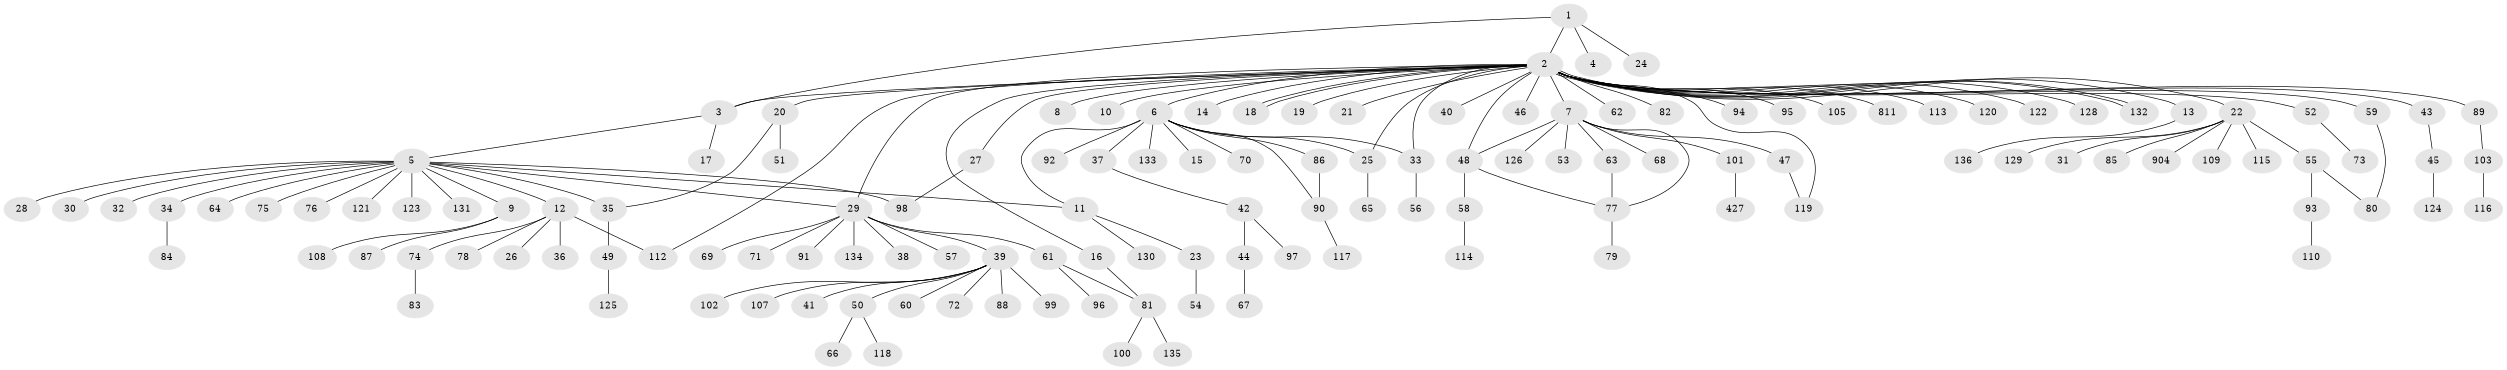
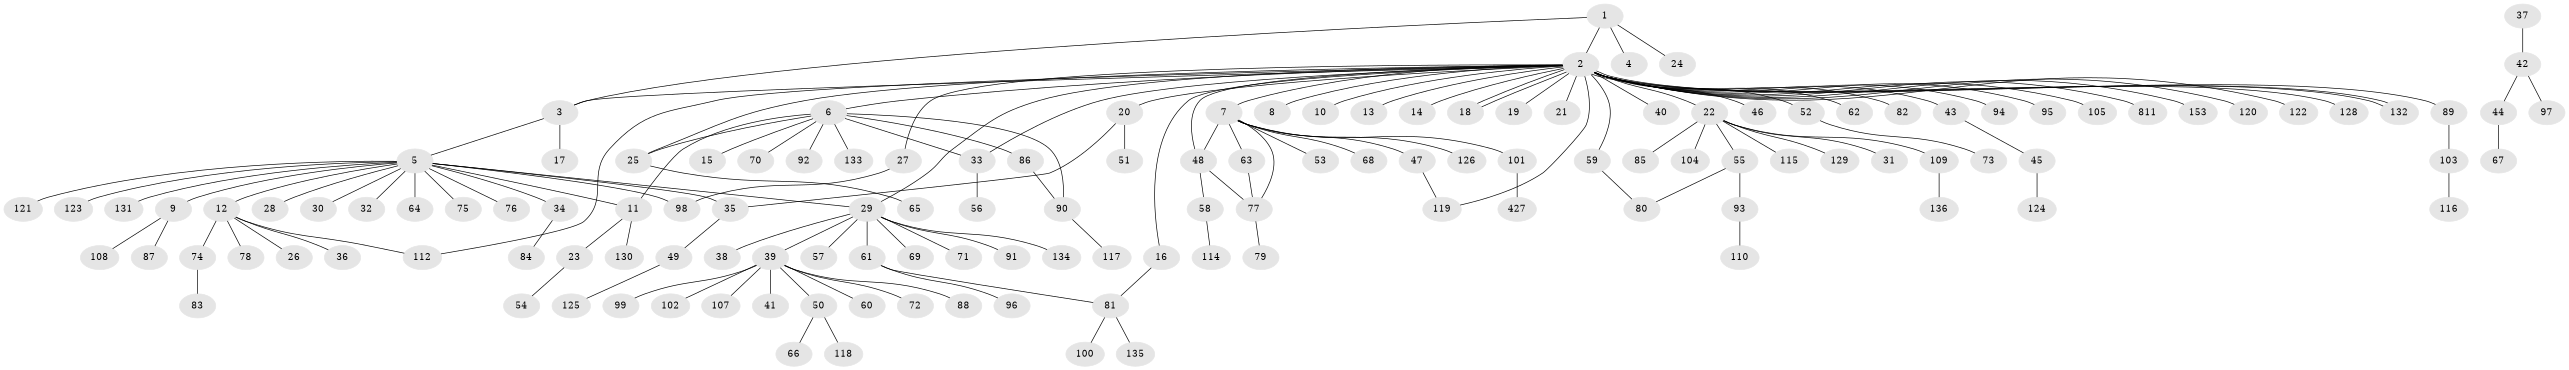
(1938, 113) -> (2198, 113)
(1126, 137) -> none
(2072, 137) -> (1939, 185)
(2161, 161) -> (1690, 161)
